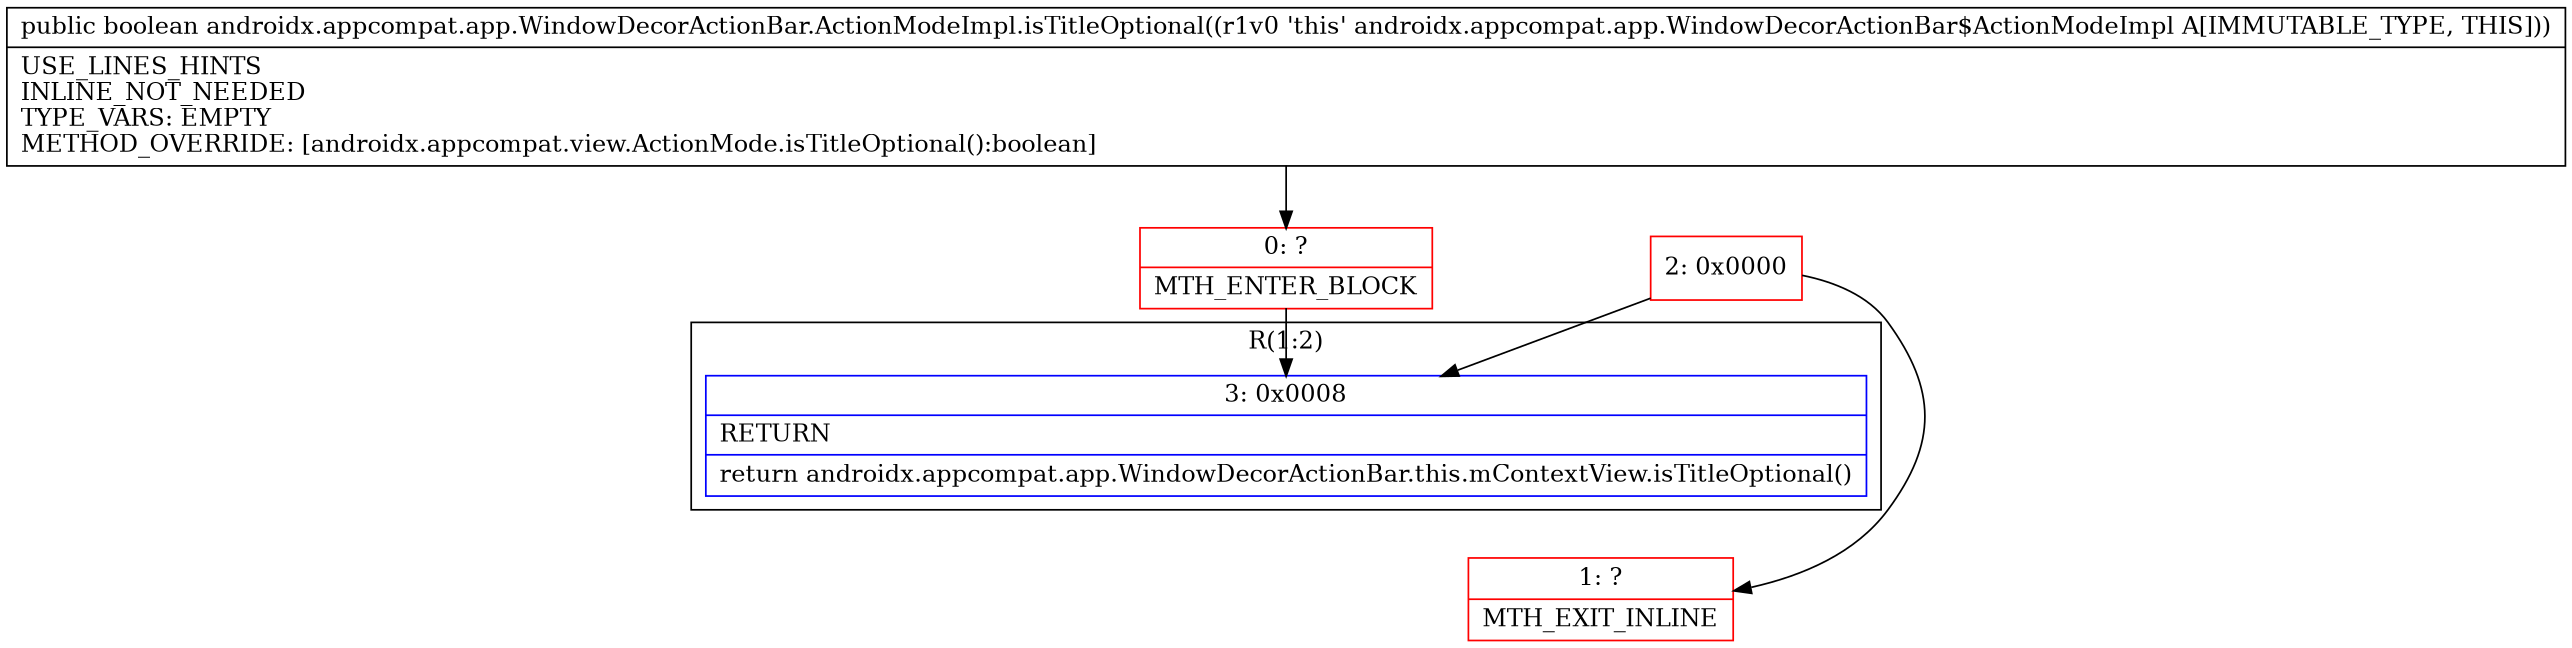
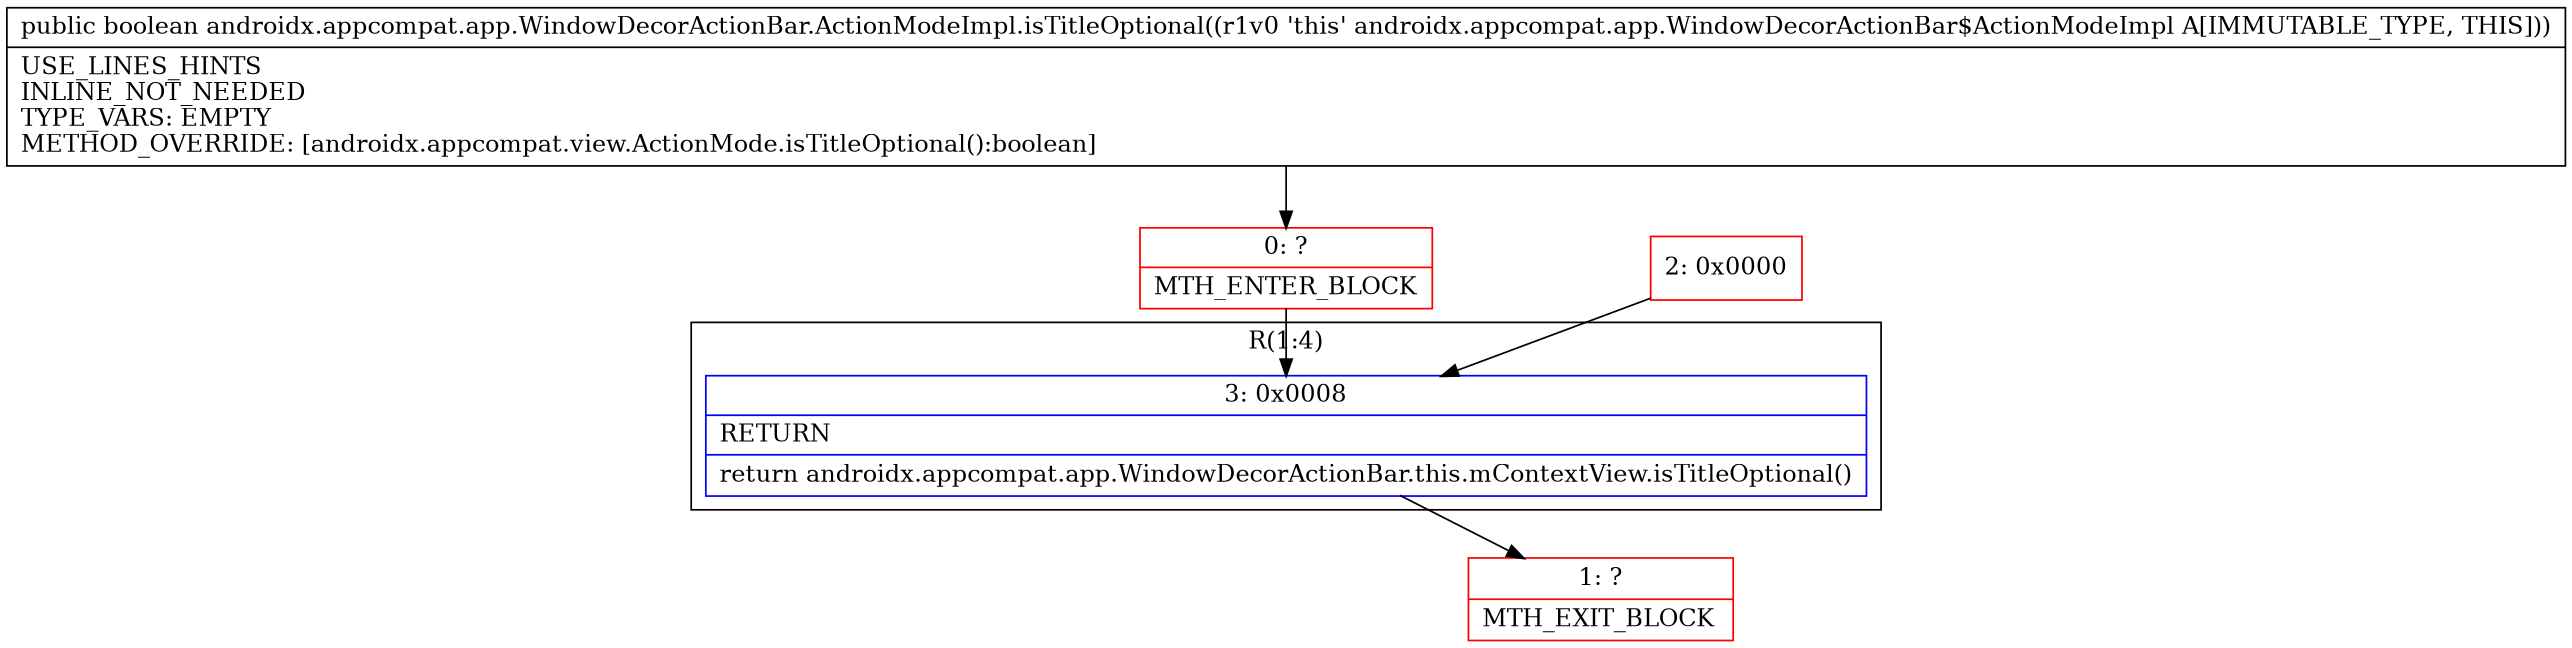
(1286, 342) -> (1286, 342)
(1921, 446) -> (1454, 523)
(1601, 619) -> (1599, 619)
